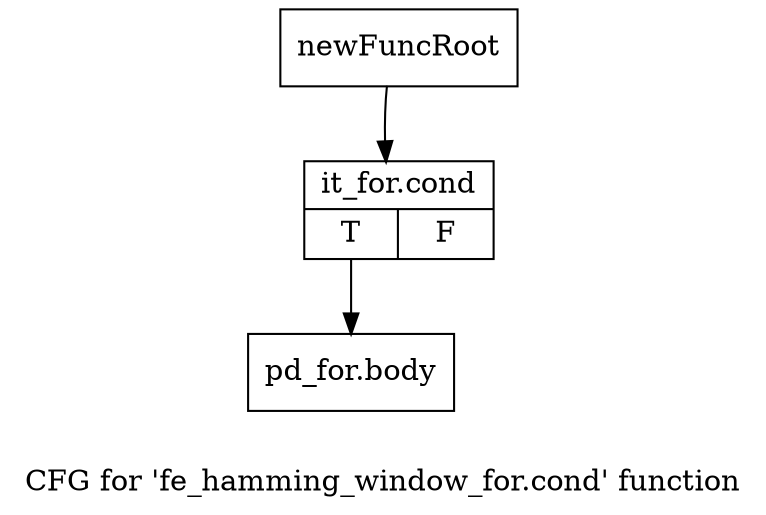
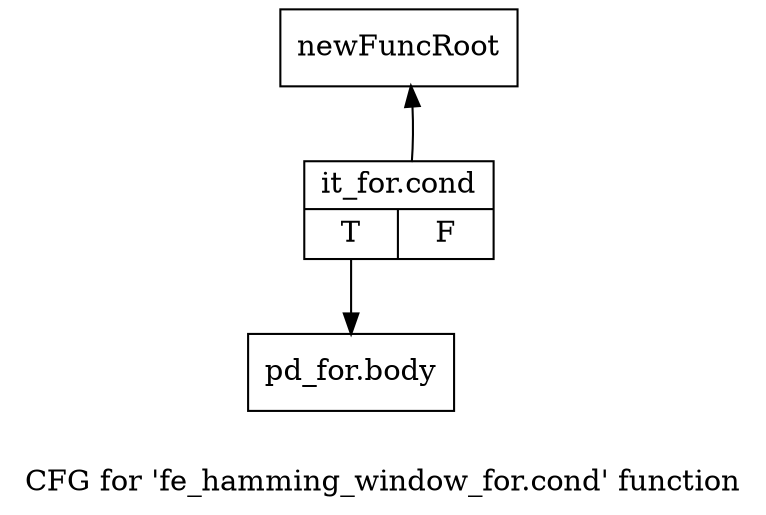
(385, 114) -> (413, 134)
